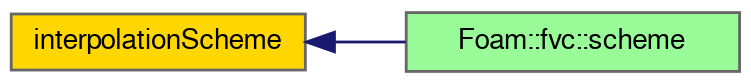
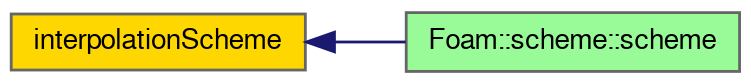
(573, 42) -> (573, 42)
